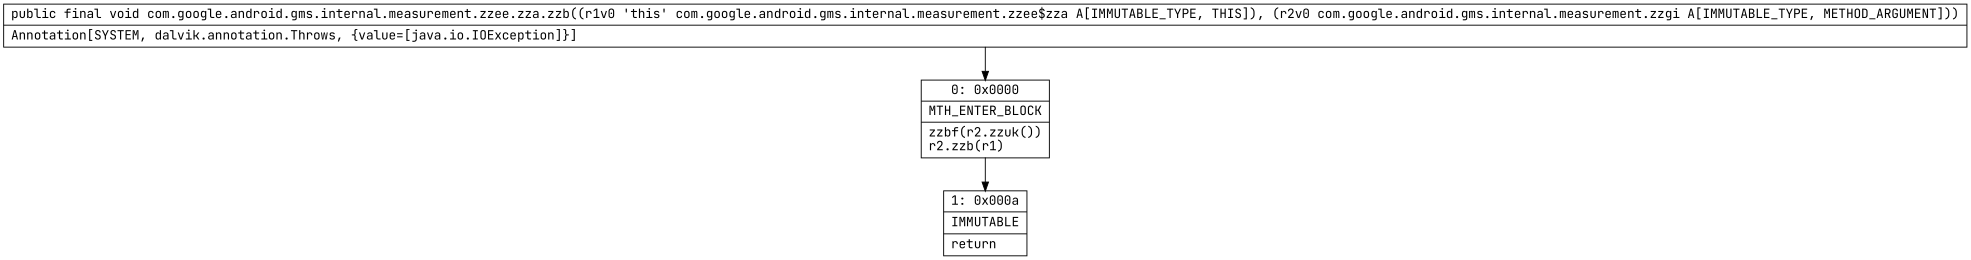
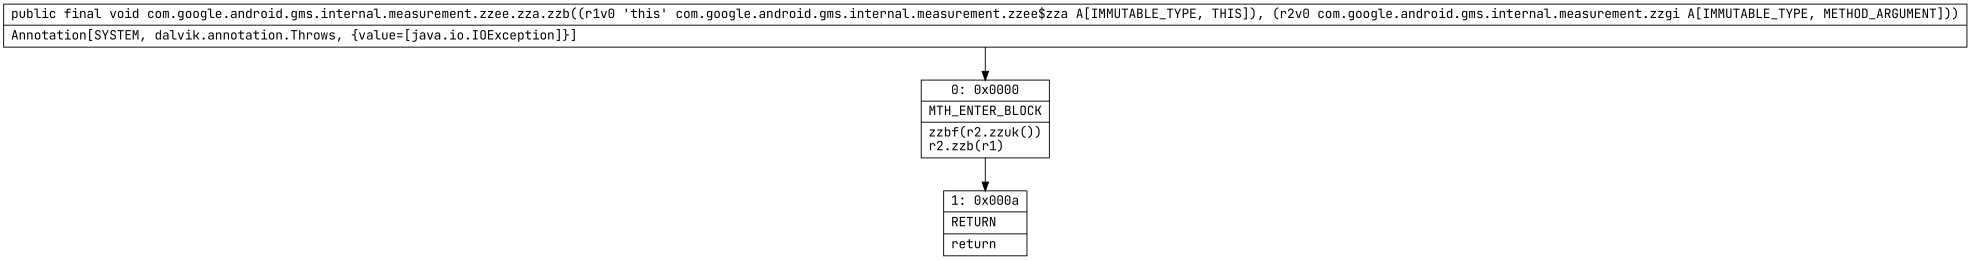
(985, 222) -> (974, 222)
